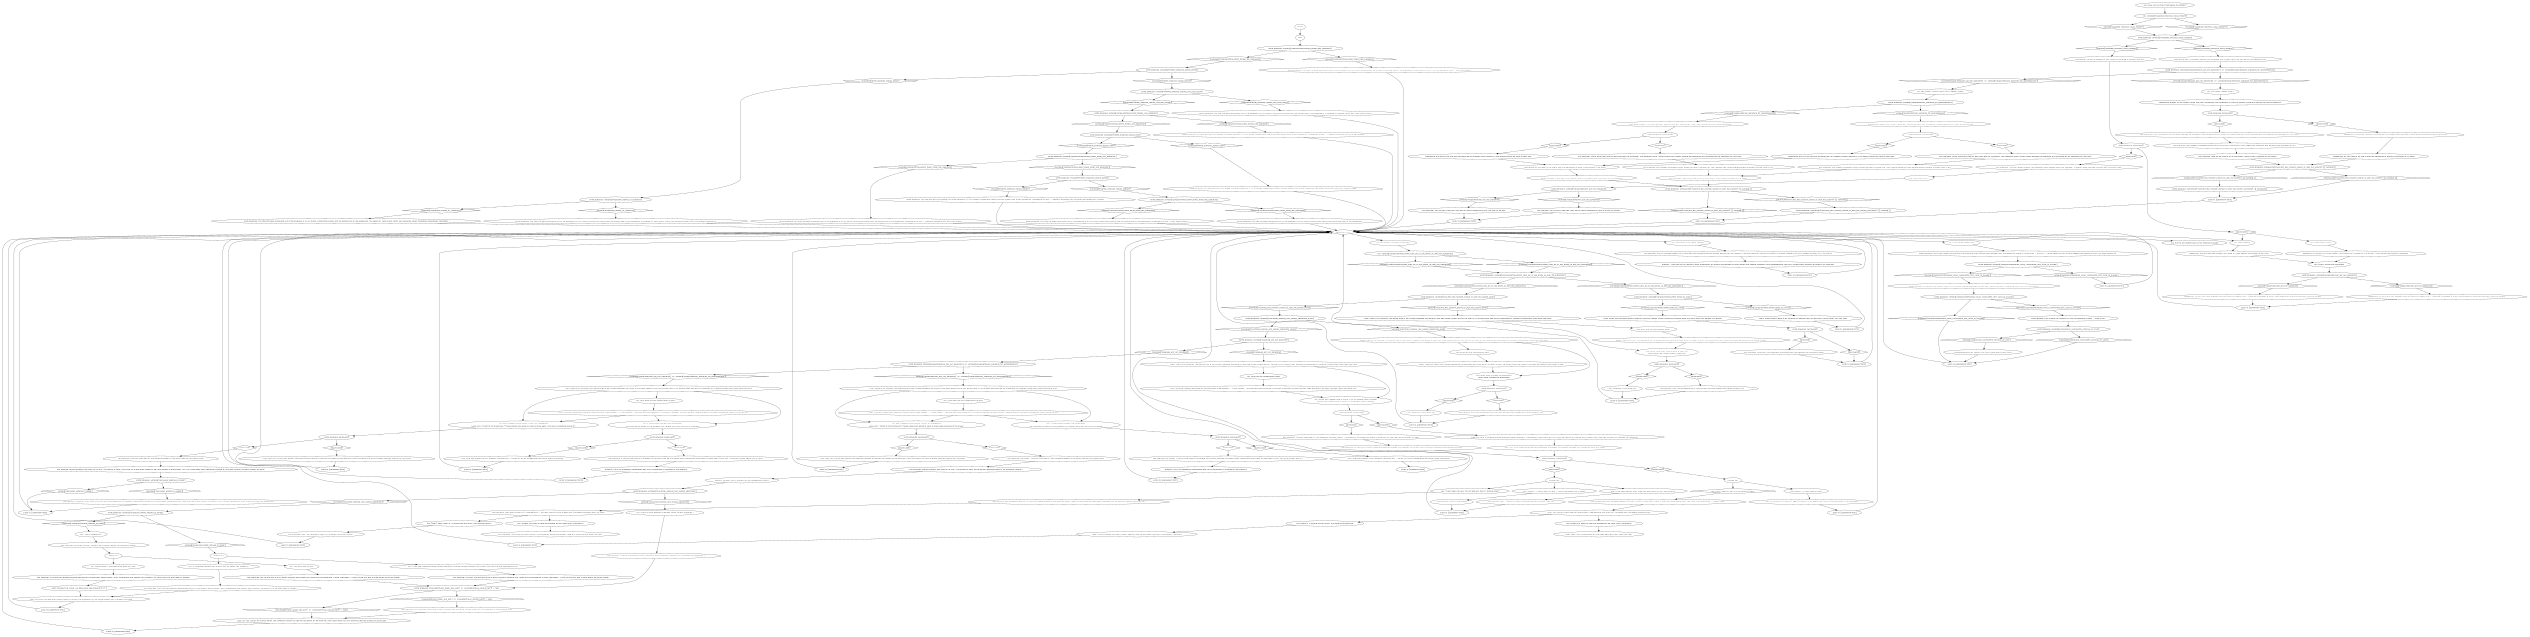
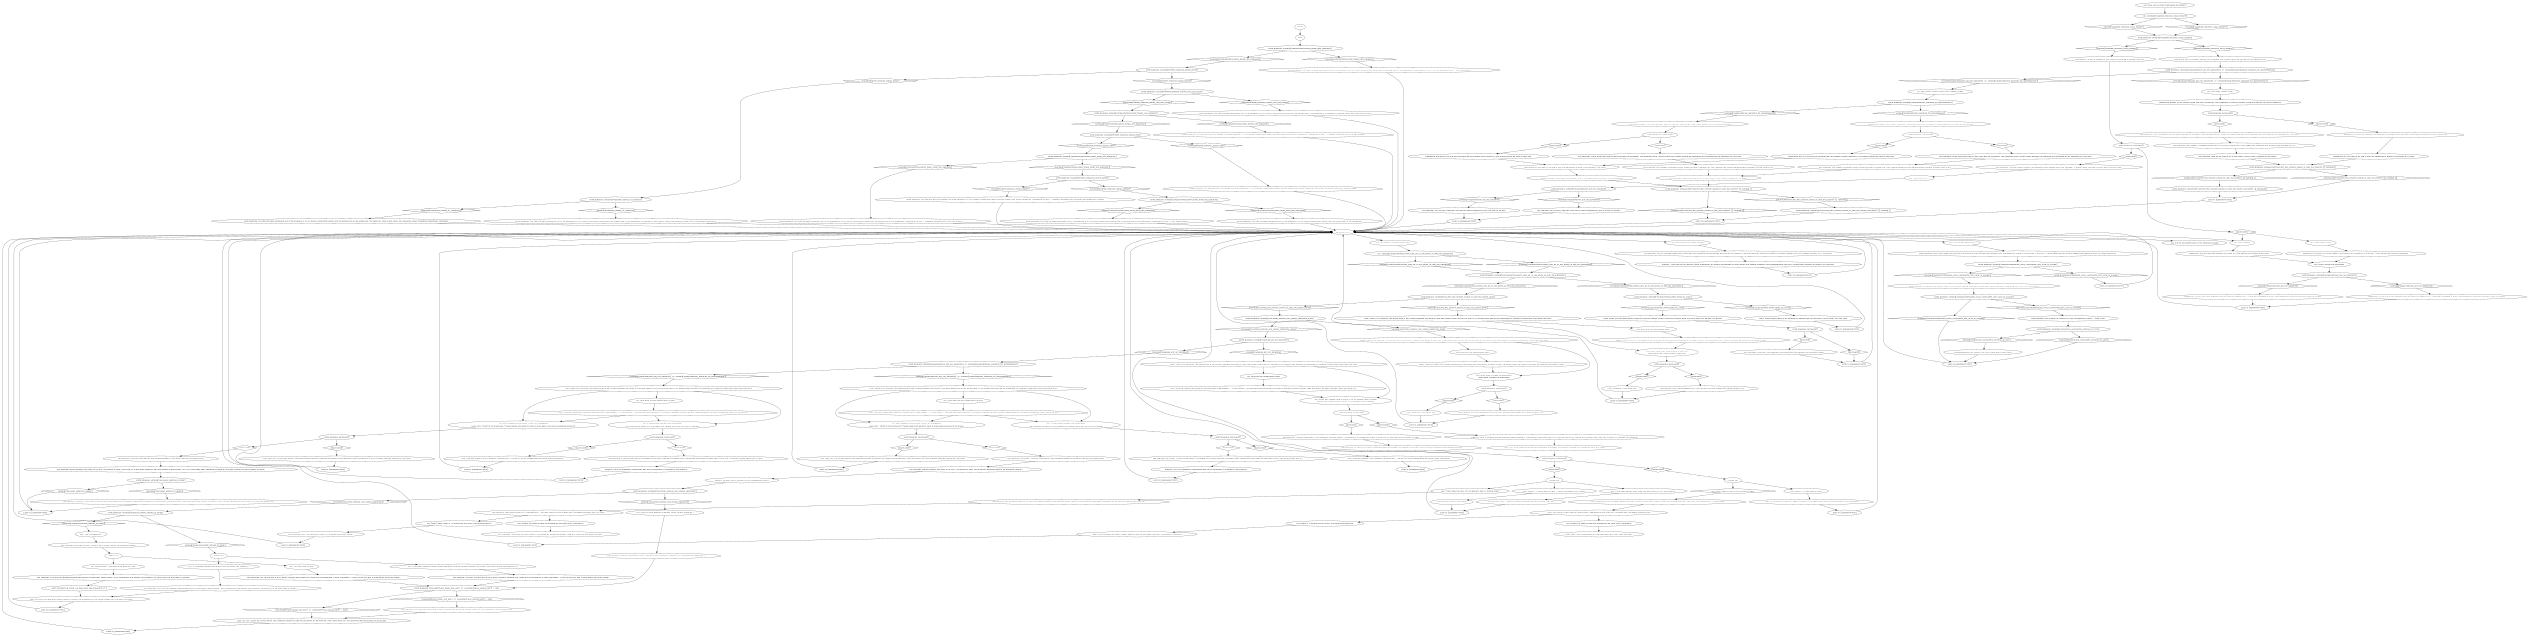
(1343, 232) -> (1343, 232)
